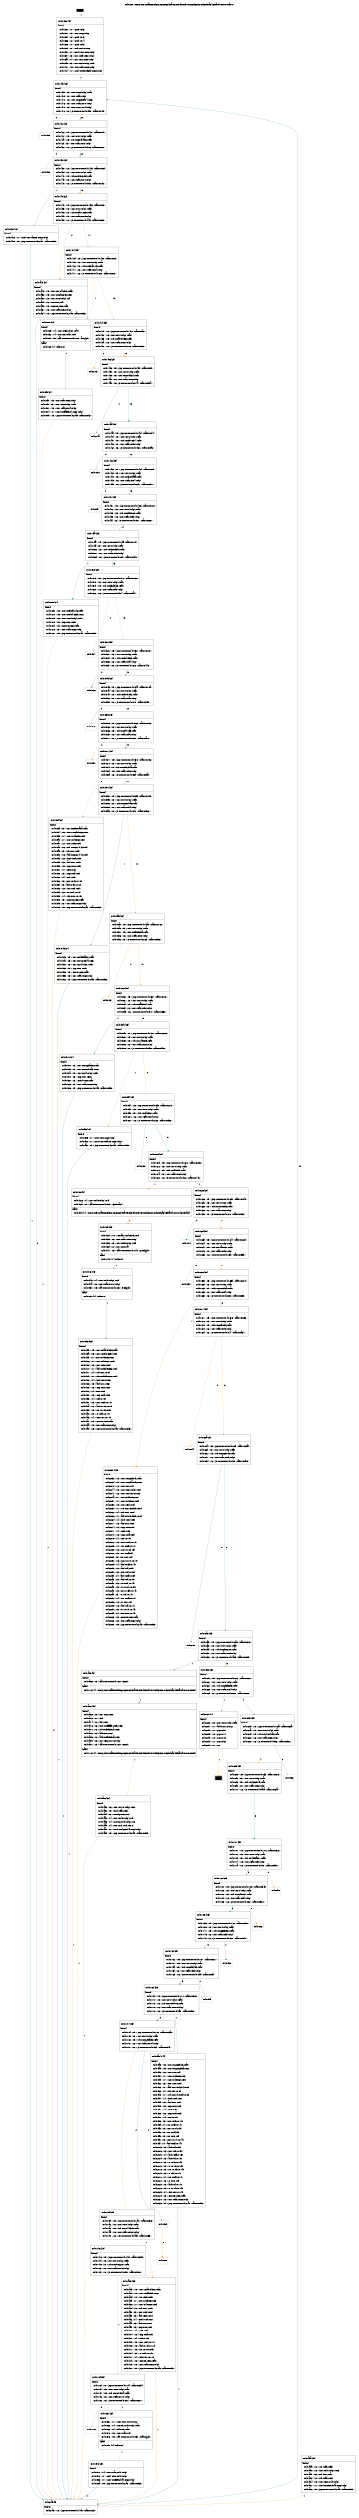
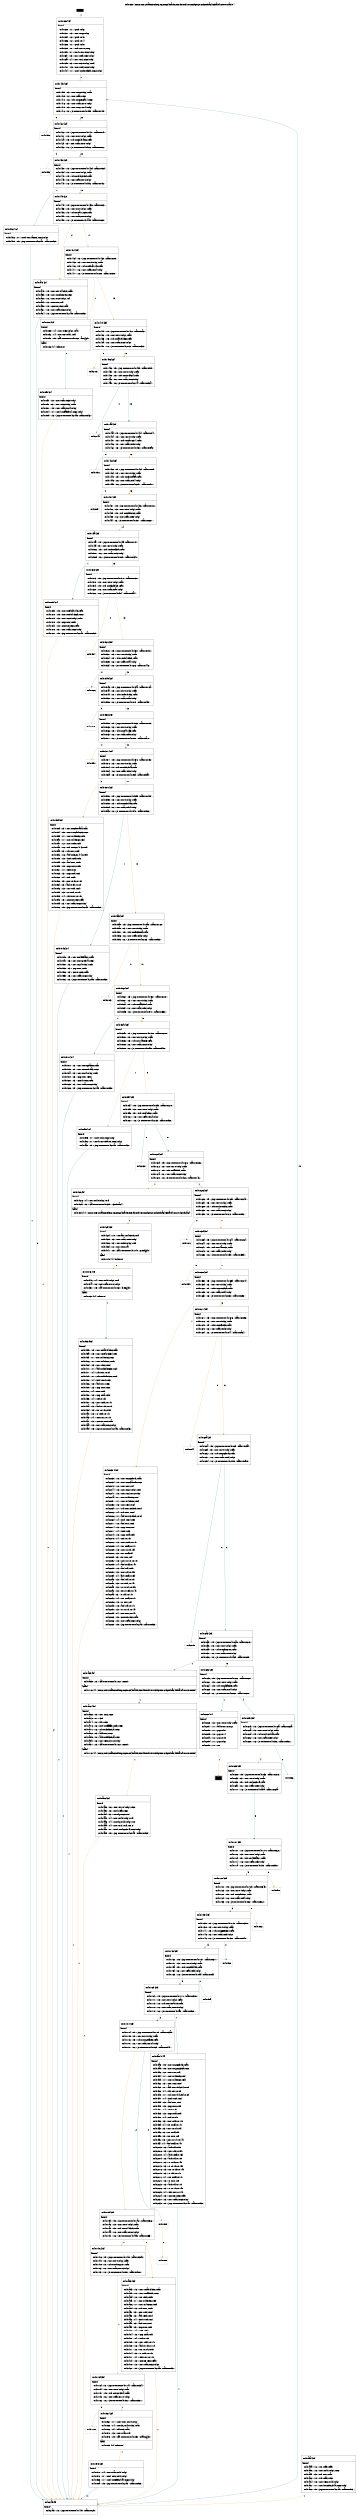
none -> (123, 2242)
